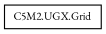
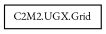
(53, 17) -> (53, 17)
